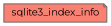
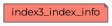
(55, 13) -> (56, 13)
